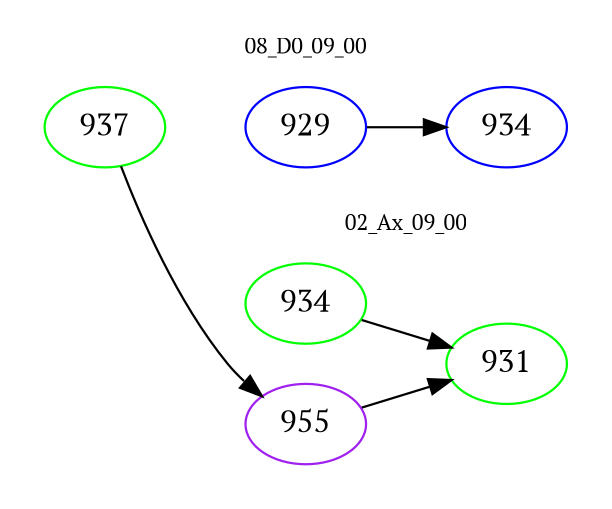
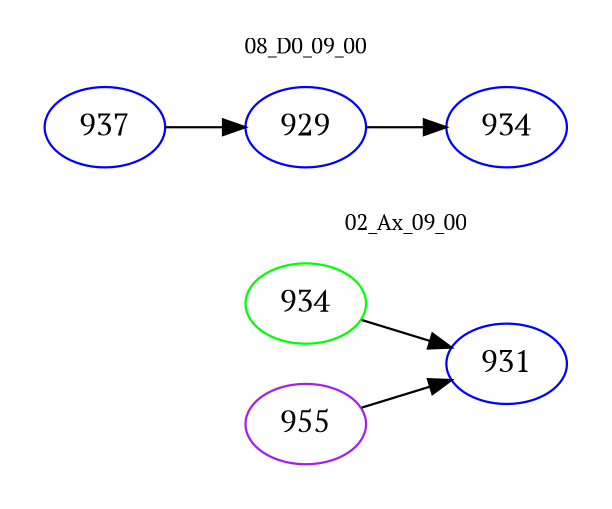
(105, 127) -> (105, 127)
(173, 280) -> (194, 127)
(507, 364) -> (507, 364)
